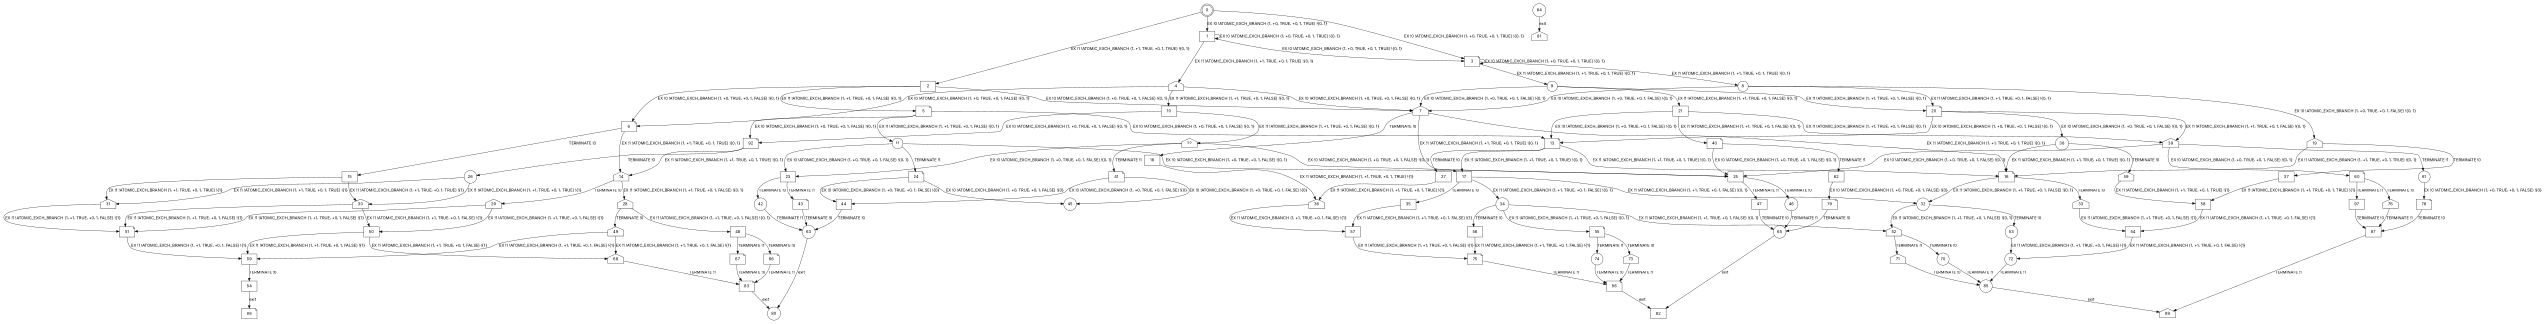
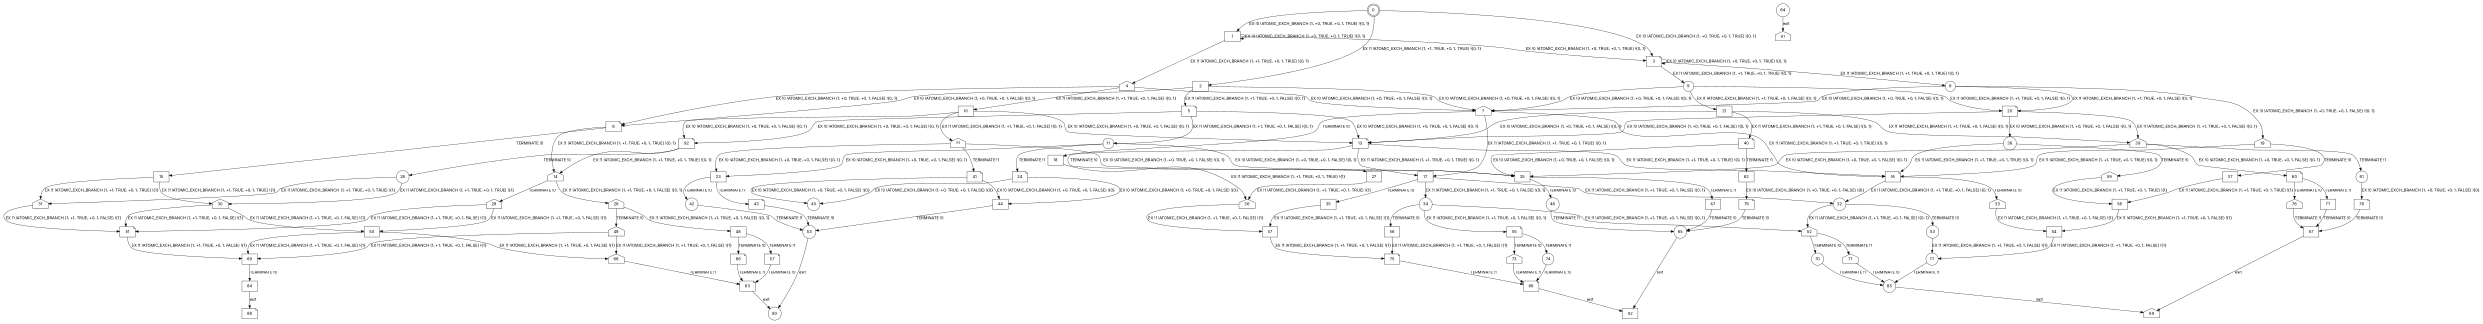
none -> (1158, 137)
(2357, 204) -> (2328, 204)
(2289, 273) -> (2238, 273)
